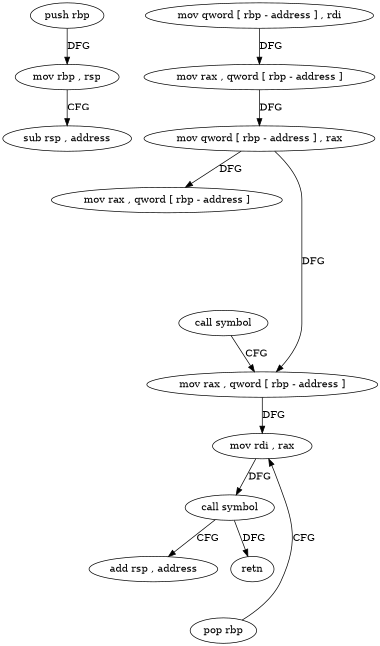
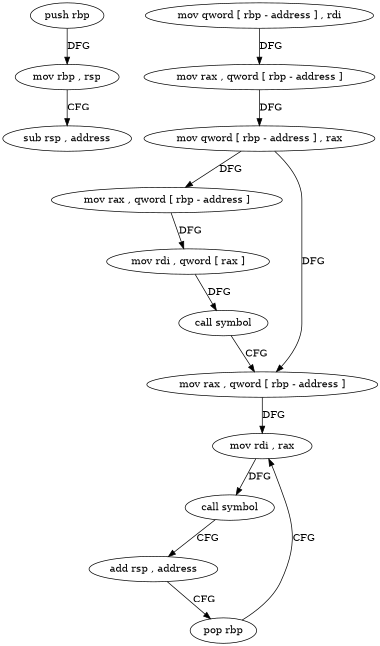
none -> (188, 262)
(252, 569) -> none
none -> (186, 598)
